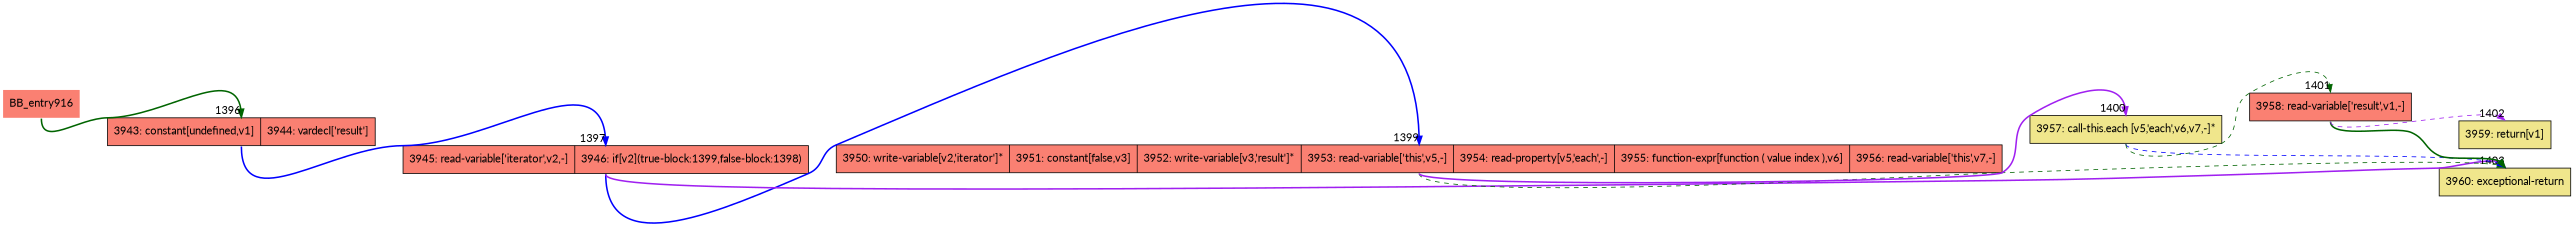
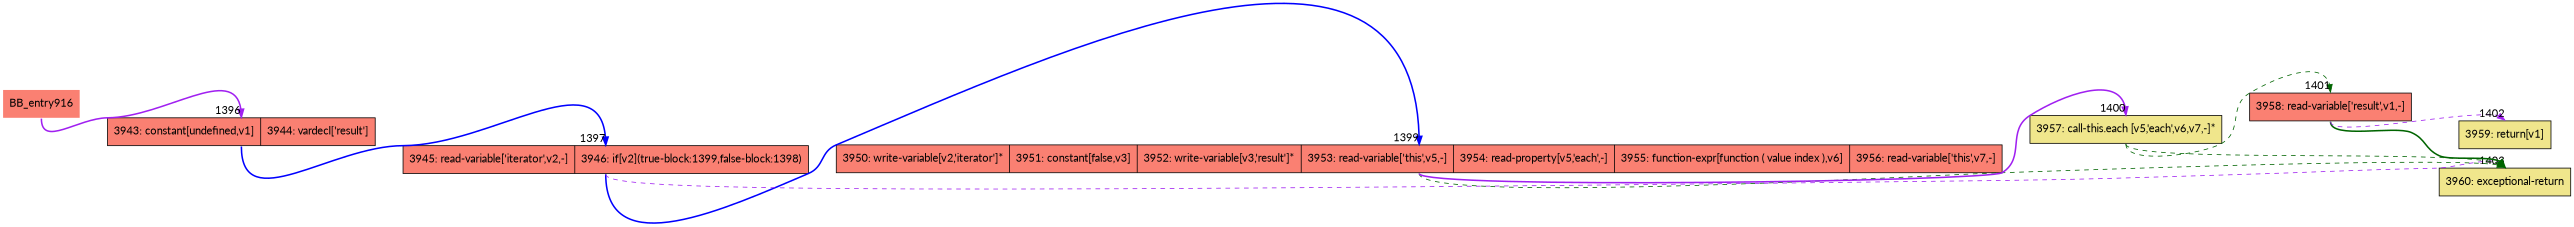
(142, 112) -> (142, 112)
(2312, 156) -> (2312, 156)
(1410, 187) -> (1410, 187)
